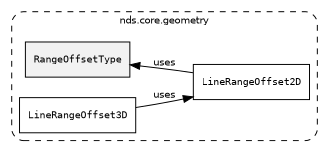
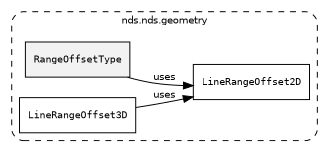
(165, 21) -> (165, 21)
(166, 69) -> (155, 83)
